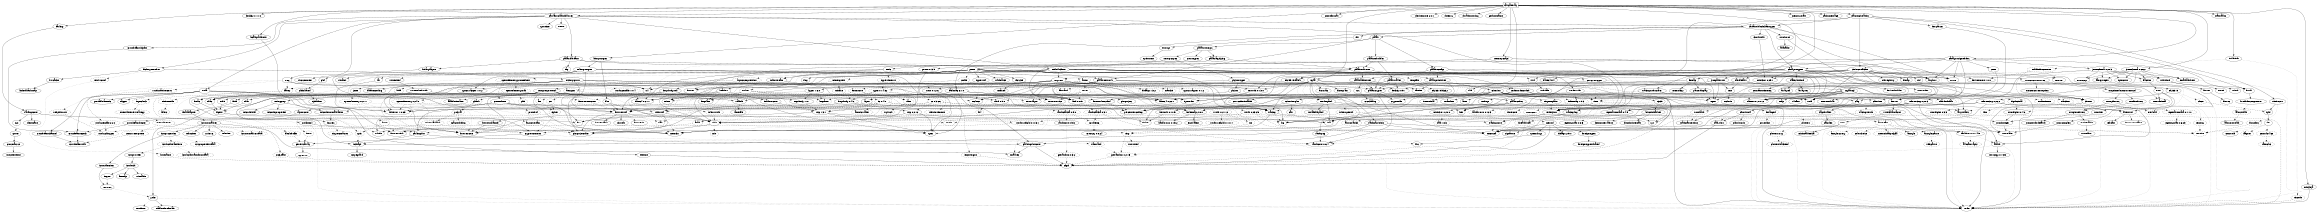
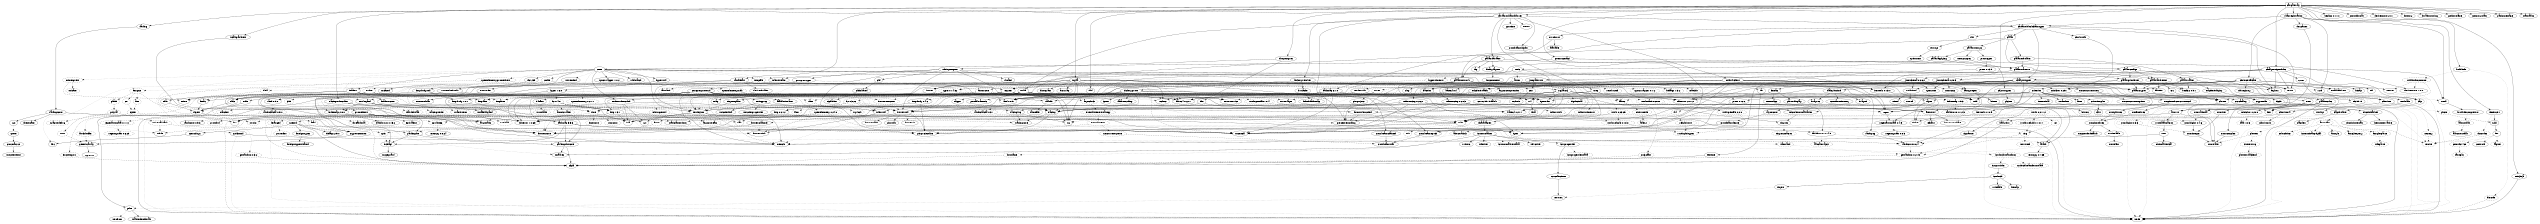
(768, 84) -> (810, 85)
